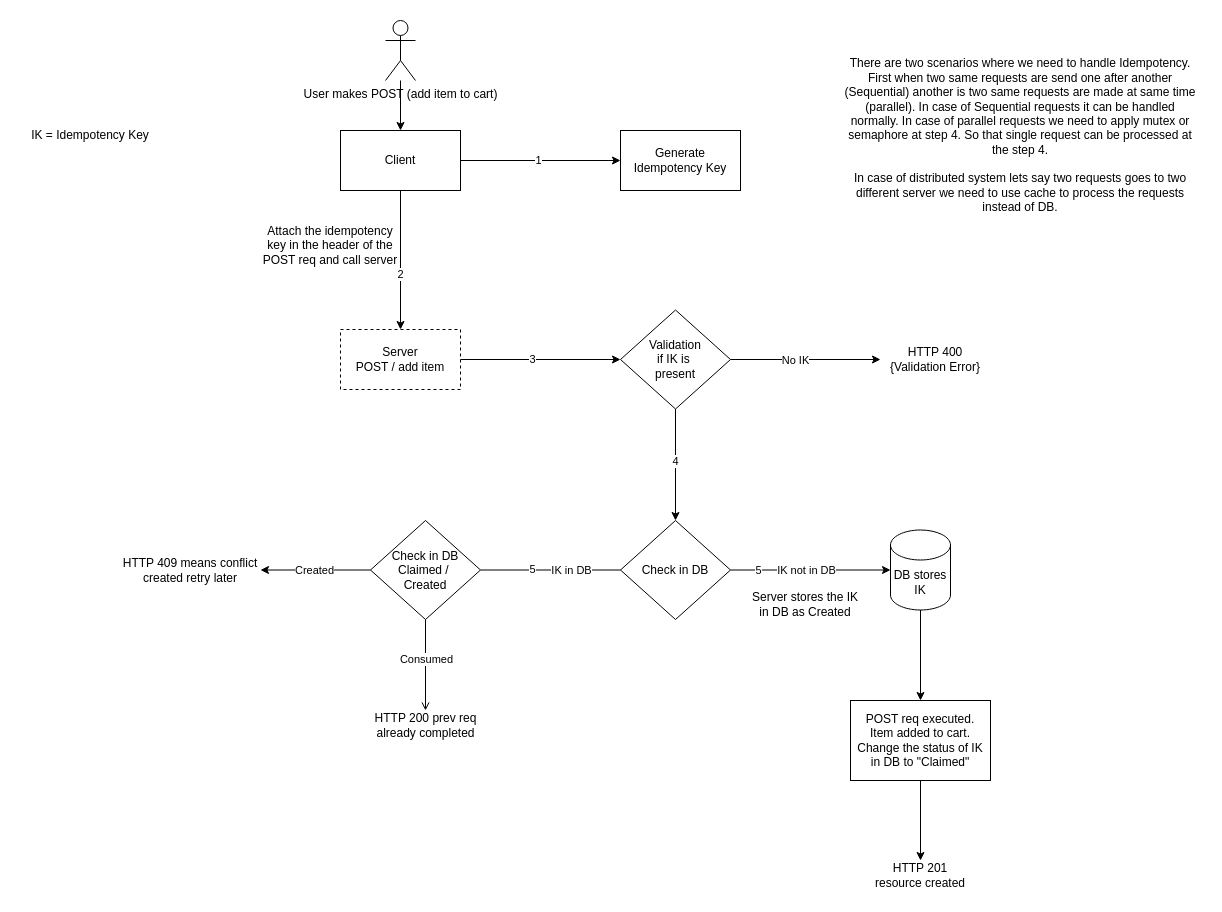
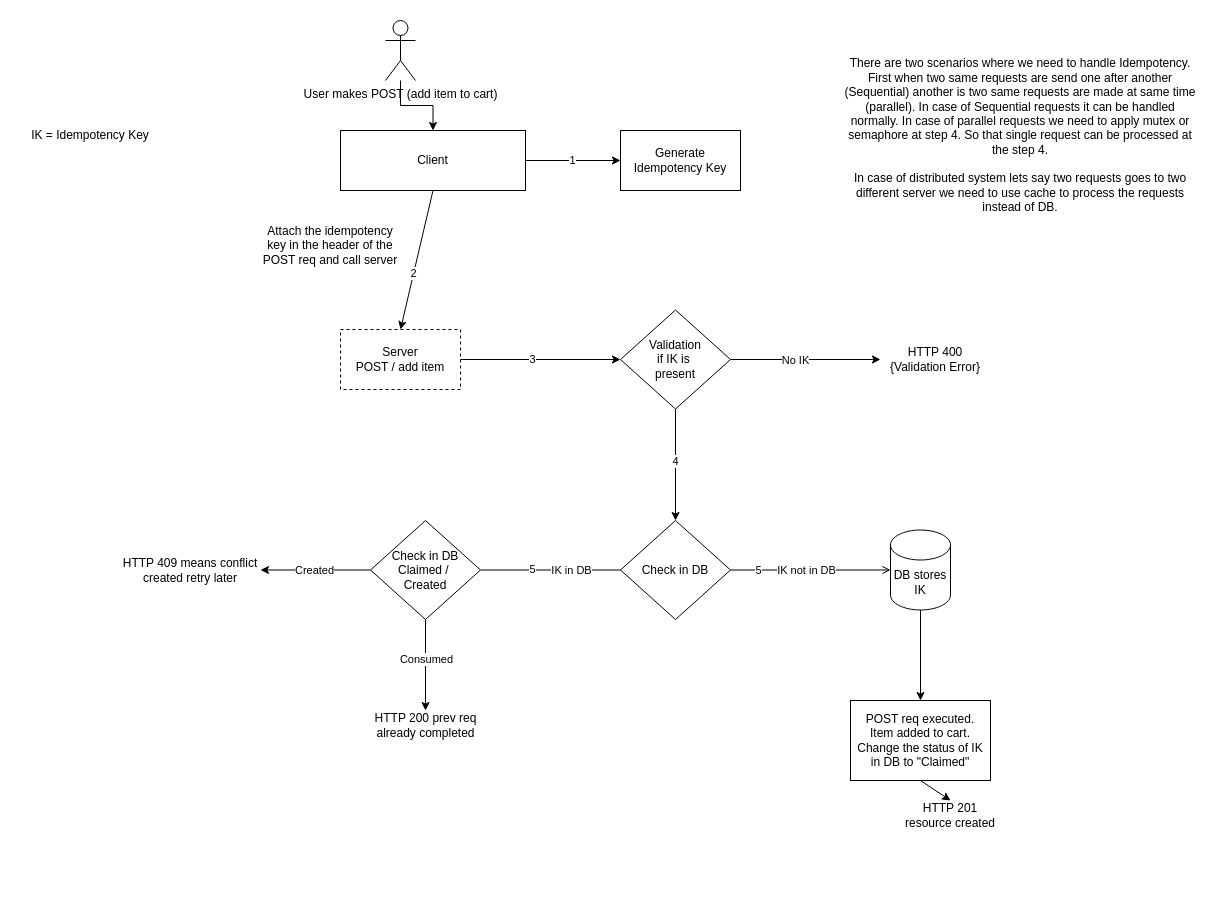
(401, 161) -> (433, 161)
(882, 570) -> (883, 570)
(806, 605) -> none
(426, 703) -> (426, 702)
(921, 876) -> (951, 816)
